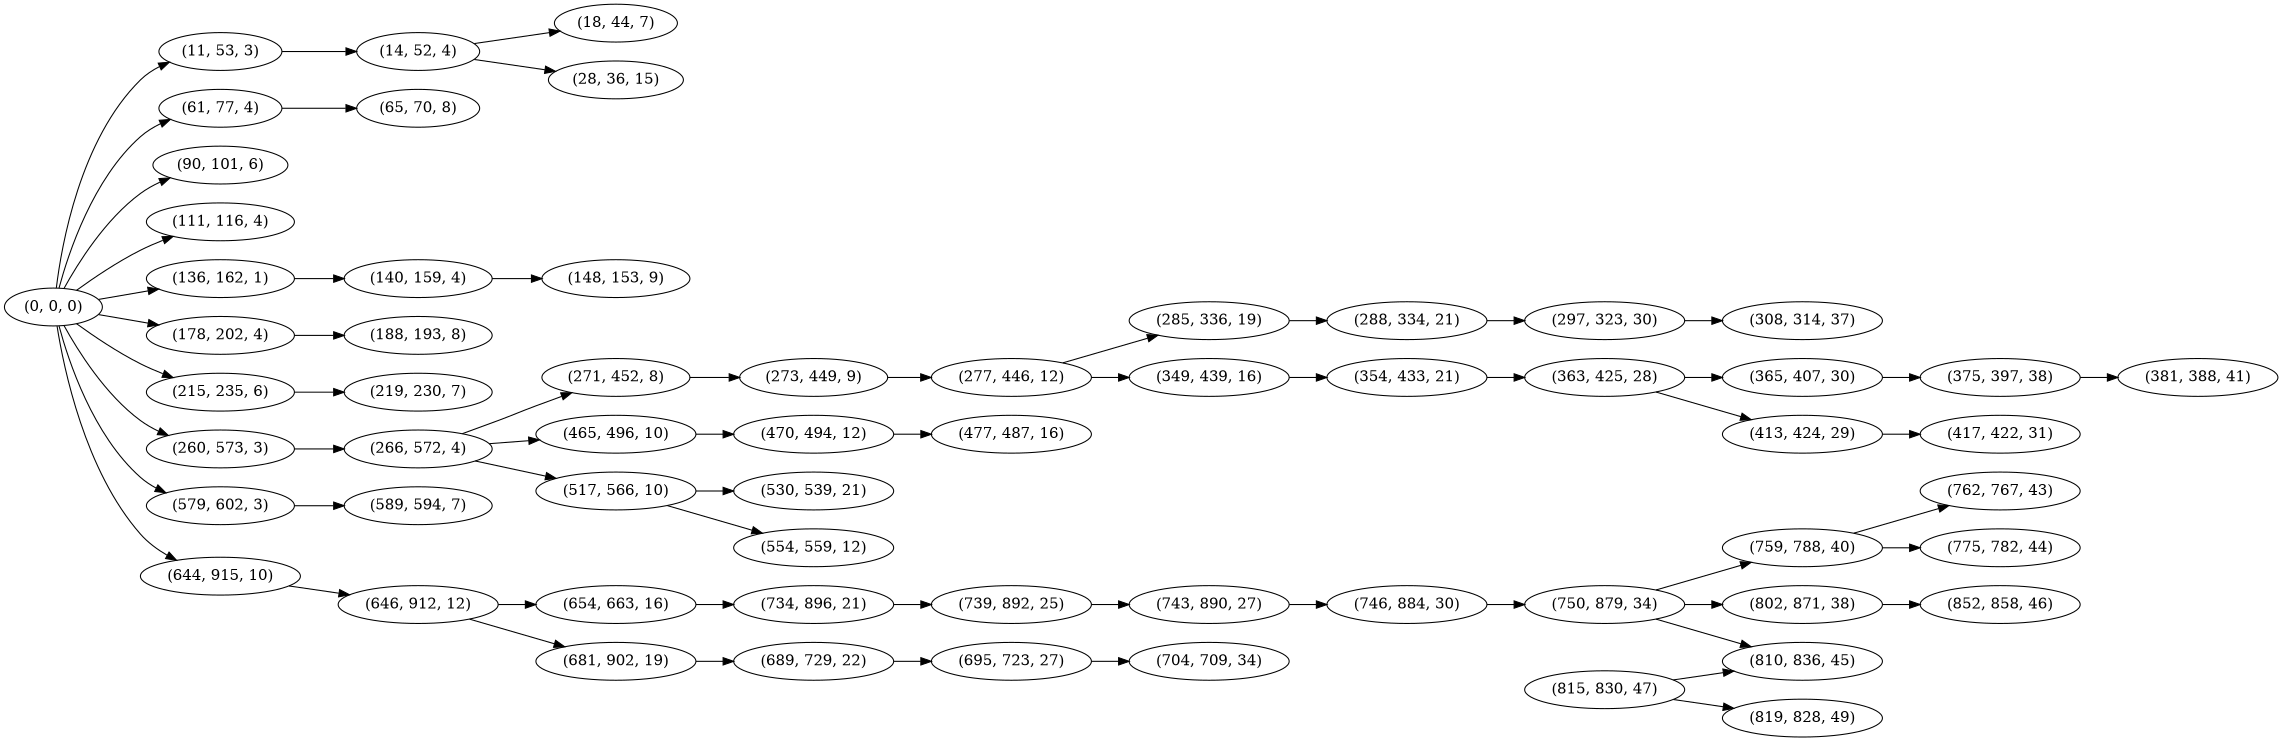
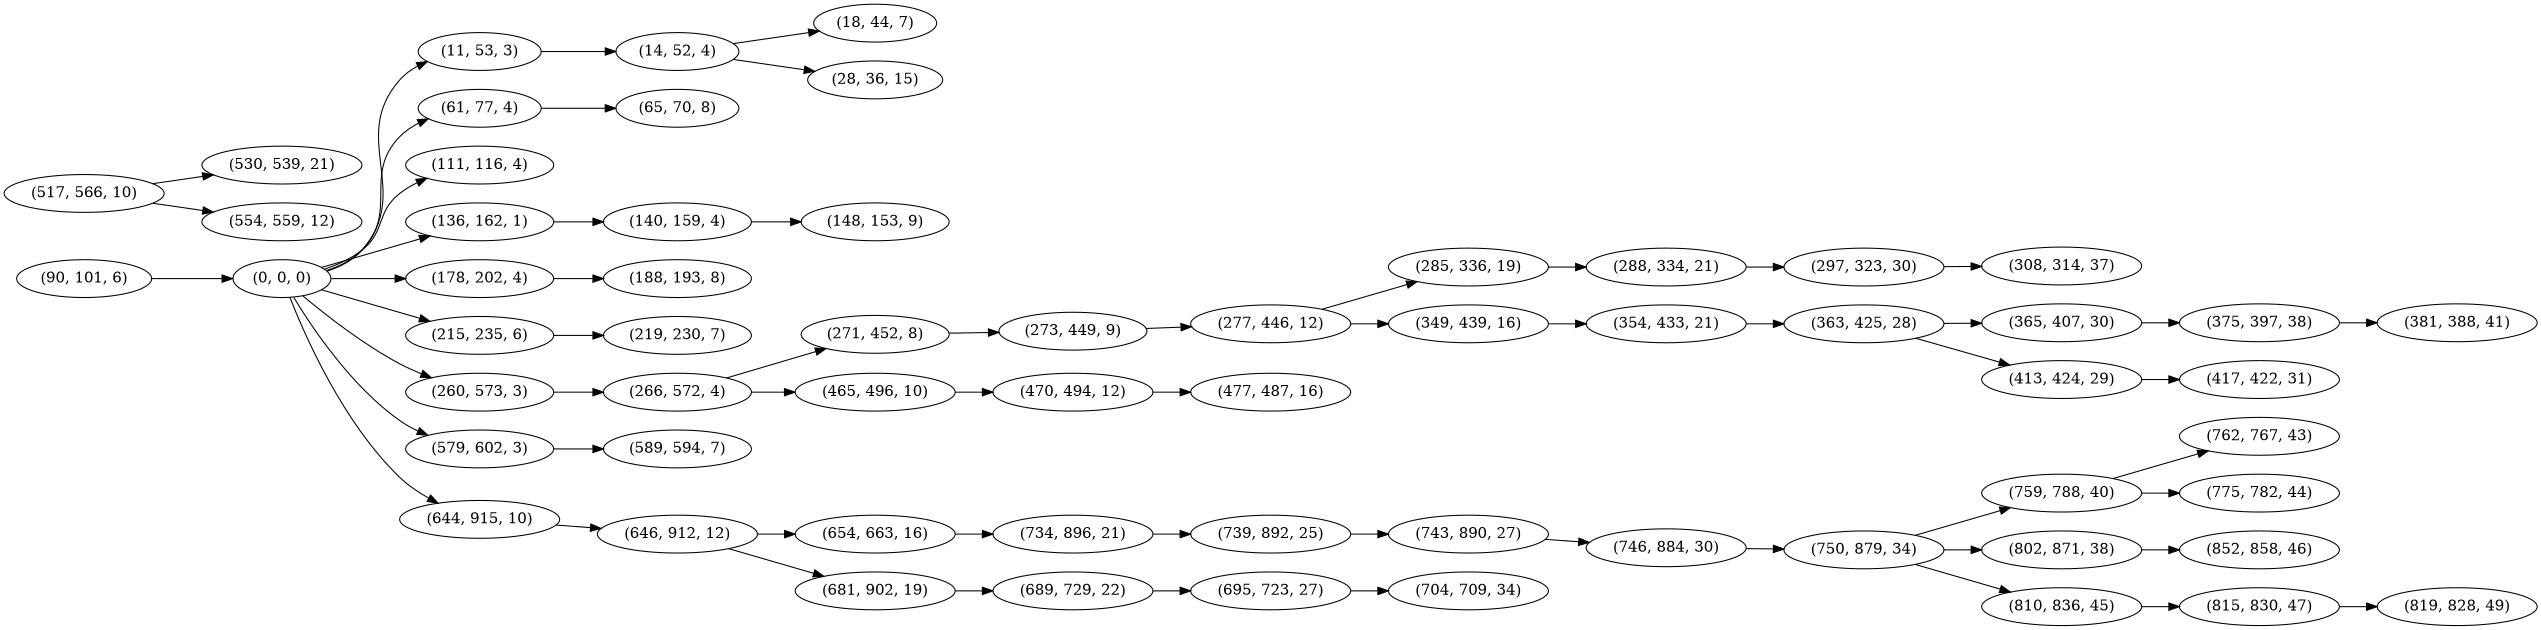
(105, 228) -> (187, 279)
(510, 469) -> none
(1698, 676) -> (2155, 607)
